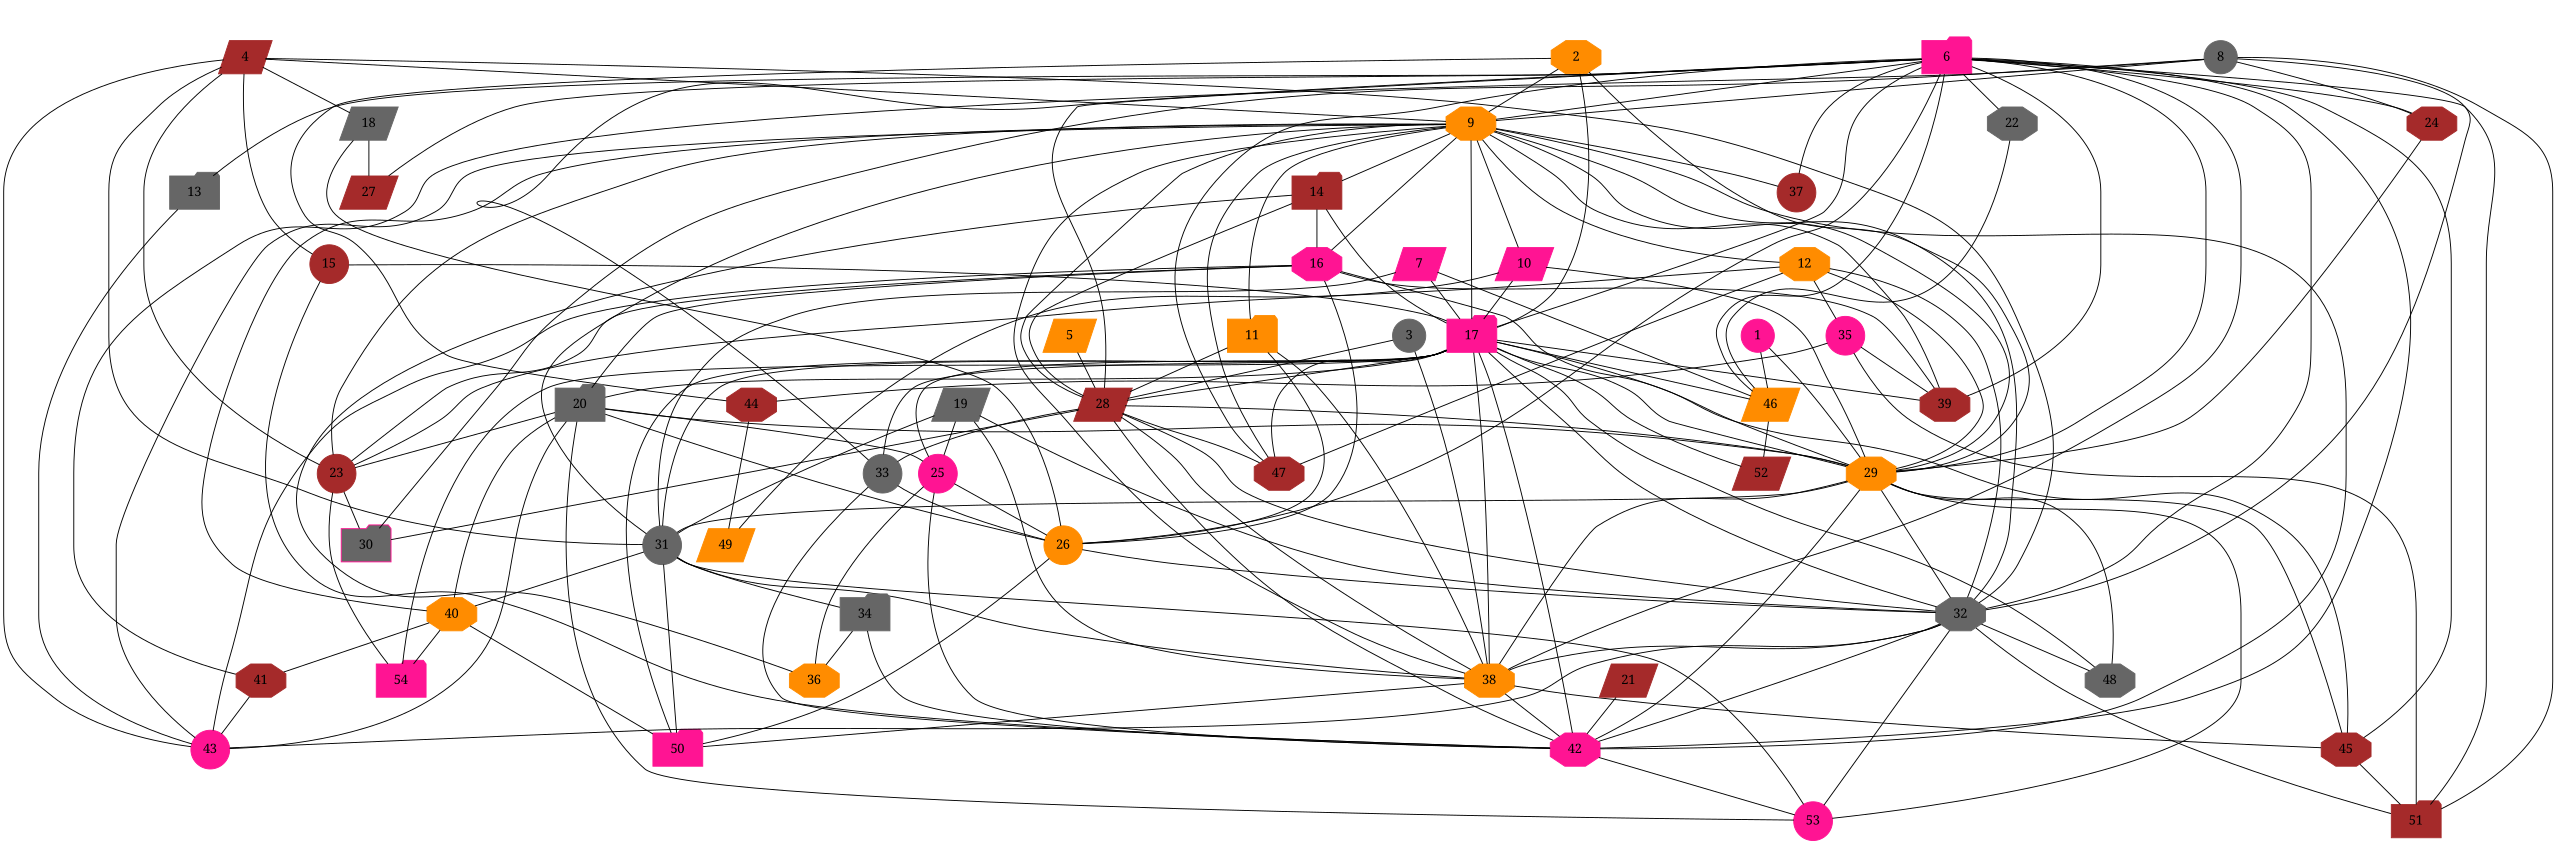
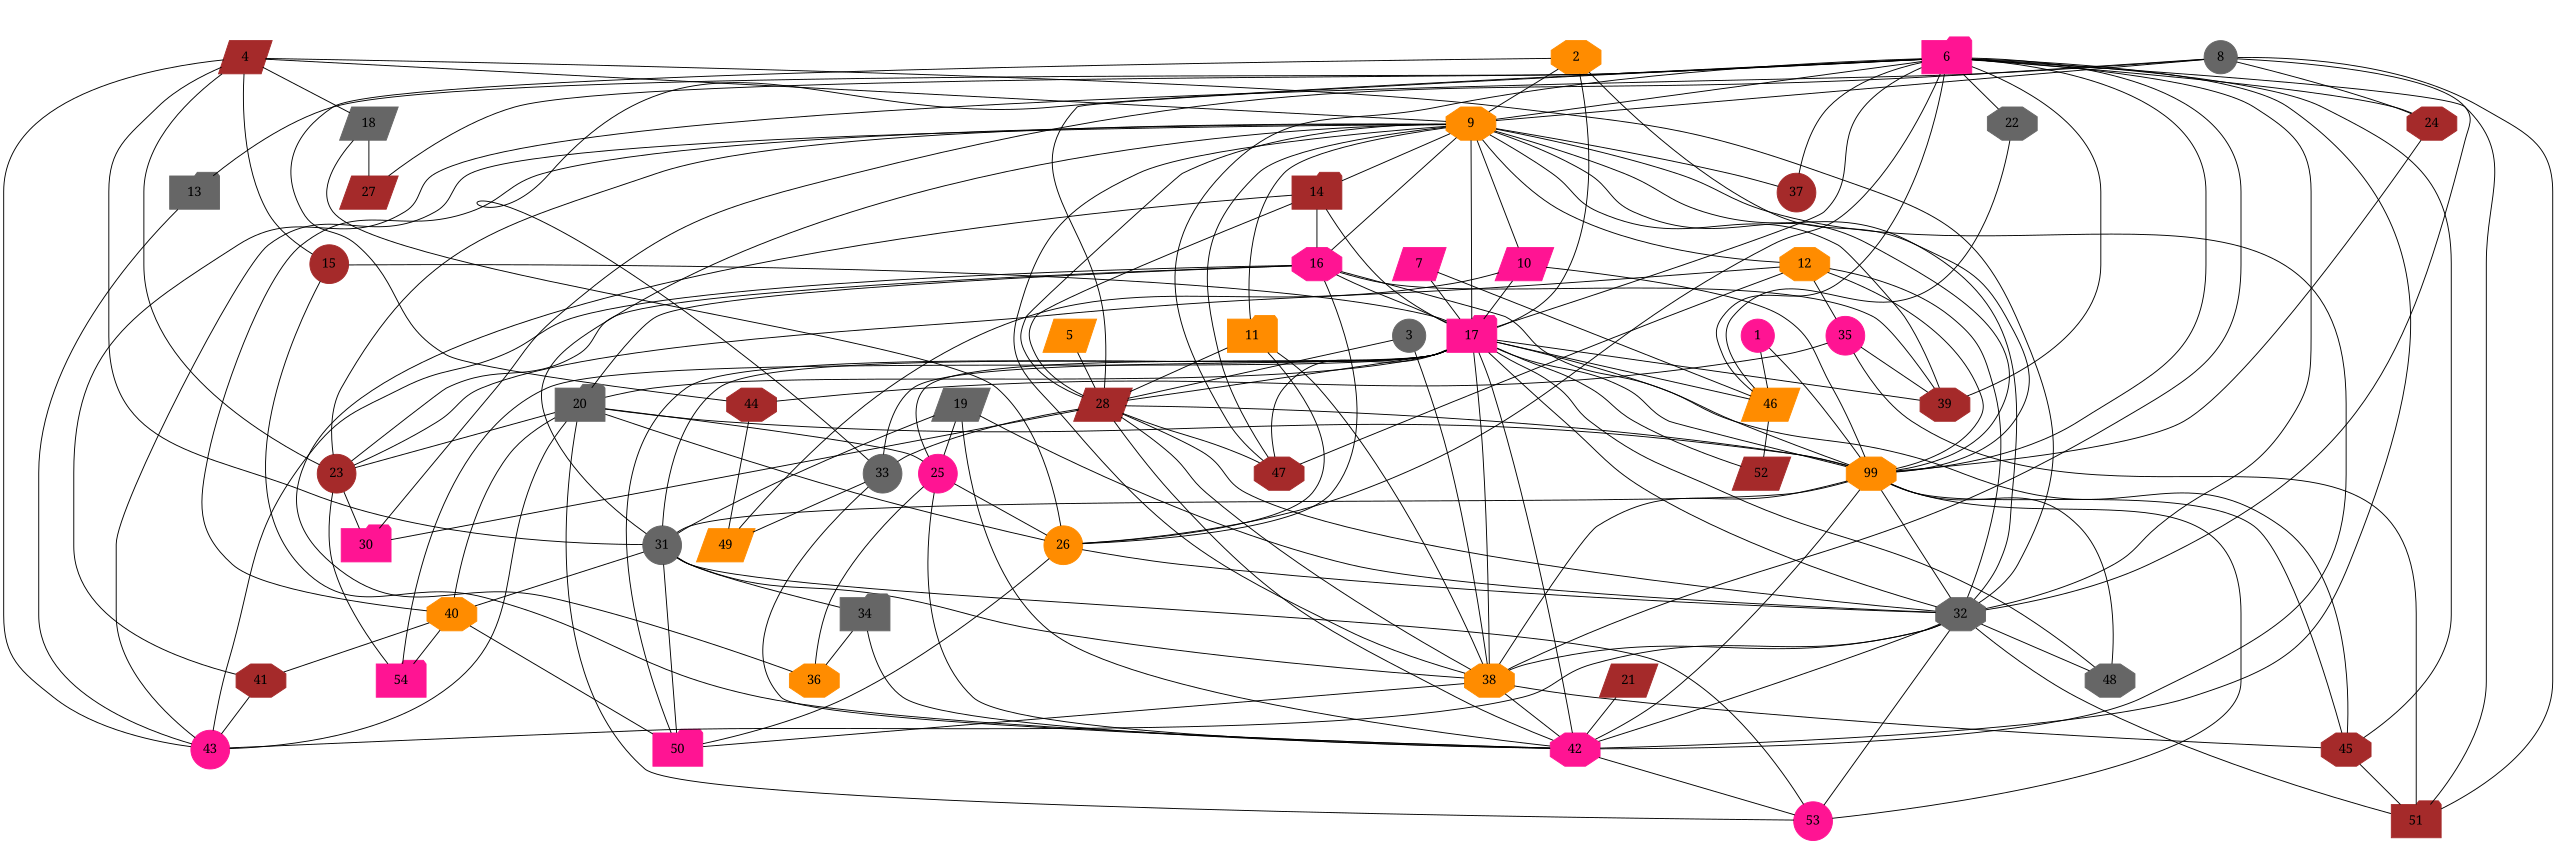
(957, 295) -> none
none -> (1392, 299)
(1871, 474) -> (1871, 474)
(966, 516) -> (812, 506)
(366, 545) -> (366, 545)
(1096, 631) -> (1181, 683)
